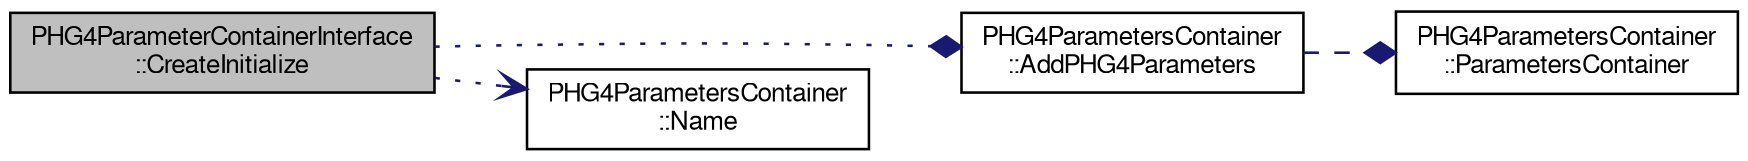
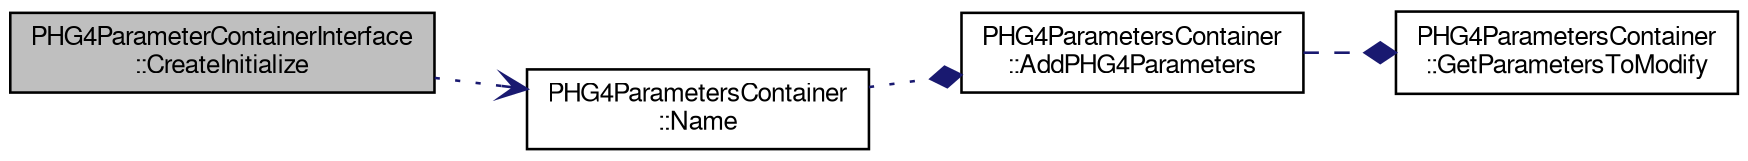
(682, 43) -> (900, 83)
(1567, 53) -> (1567, 53)
